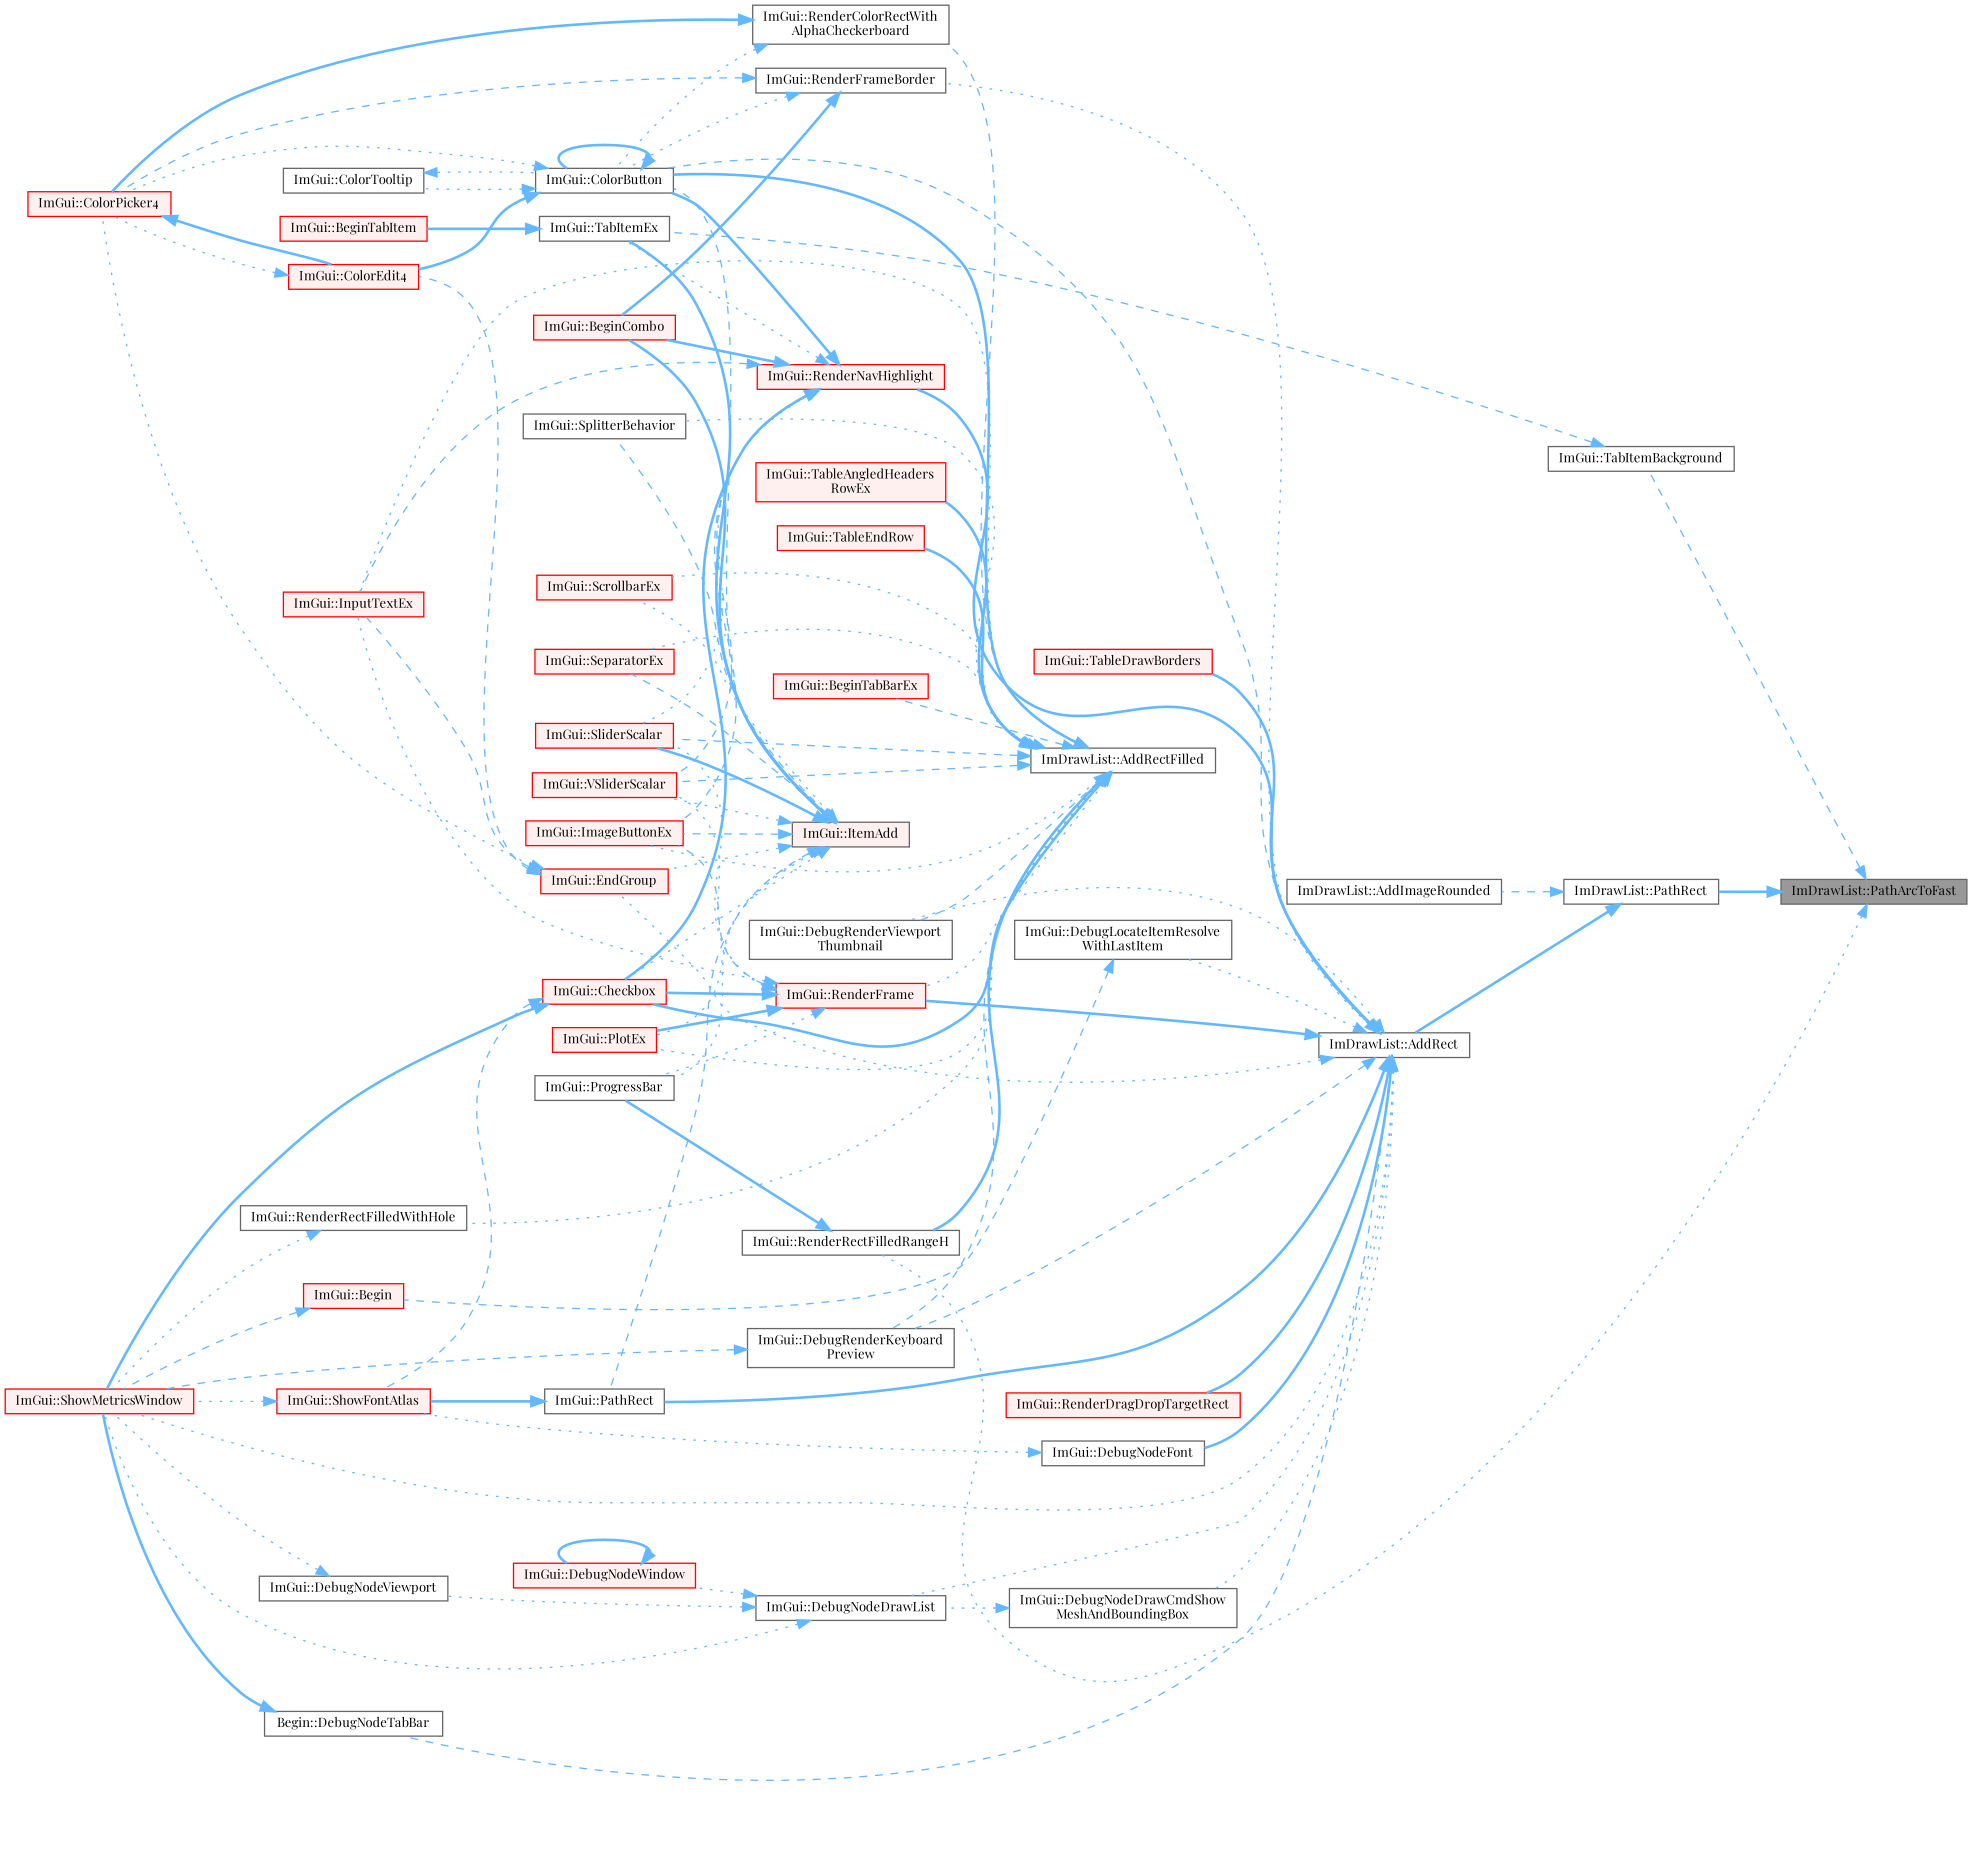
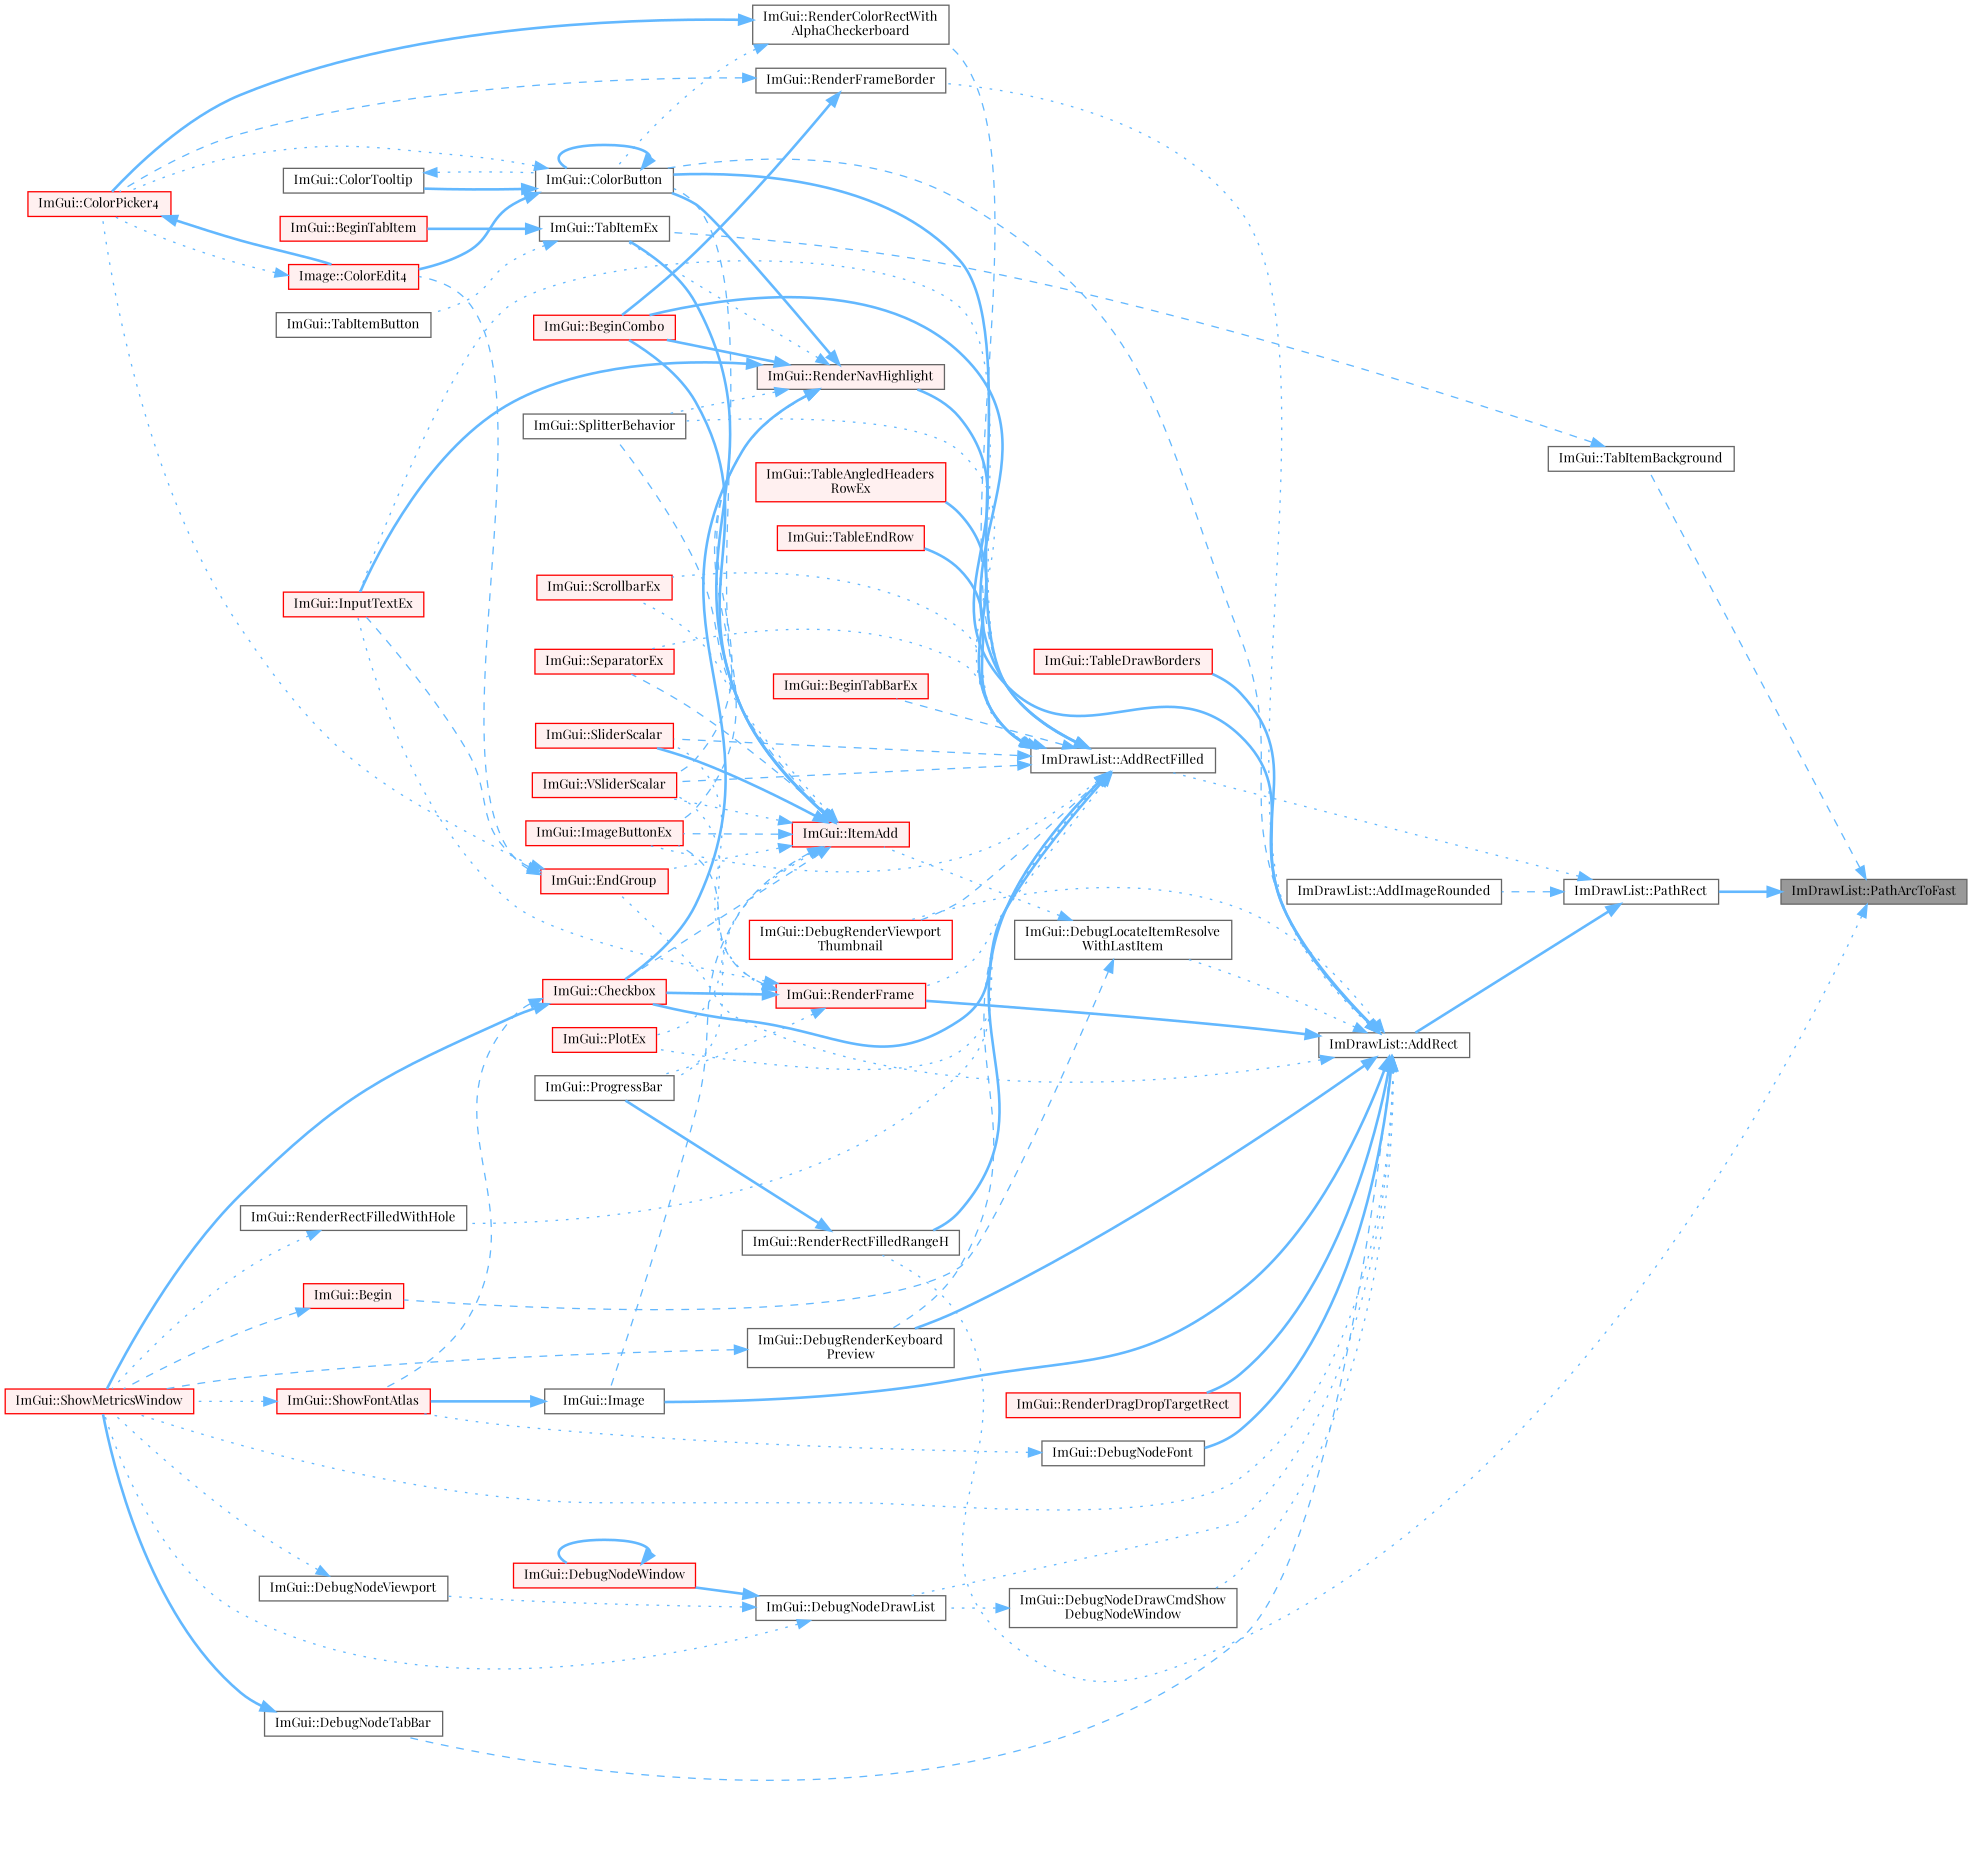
(705, 128) -> none
(473, 189) -> (473, 189)
(354, 277) -> (354, 277)
none -> (354, 325)
(851, 377) -> (851, 377)
(510, 404) -> (510, 404)
none -> (998, 420)
(720, 558) -> (718, 404)
none -> (1376, 825)
(851, 835) -> (851, 835)
none -> (972, 881)
(727, 914) -> (727, 914)
(851, 940) -> (851, 940)
(712, 1021) -> none
(1146, 1208) -> (1146, 1208)
(604, 1401) -> (604, 1401)
(719, 1591) -> (719, 1591)
(1123, 1608) -> (1123, 1608)
(354, 1724) -> (354, 1724)
